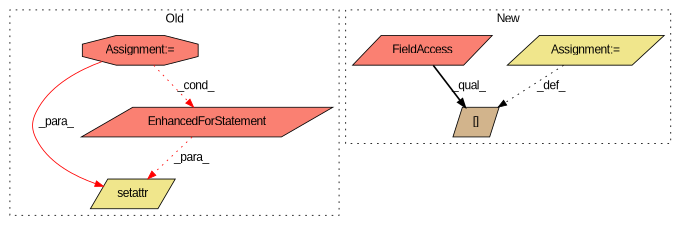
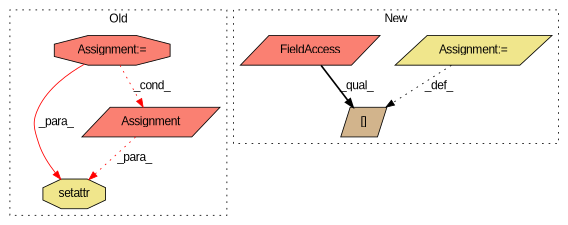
(207, 122) -> (151, 122)
(133, 194) -> (74, 194)
